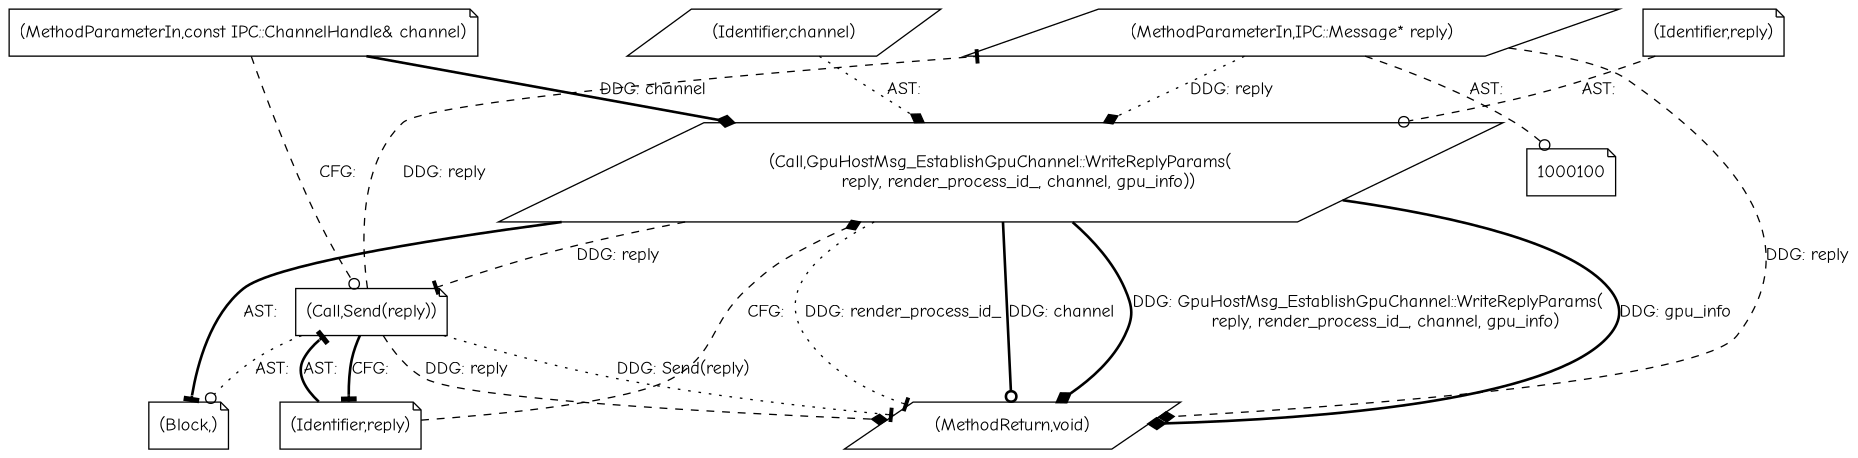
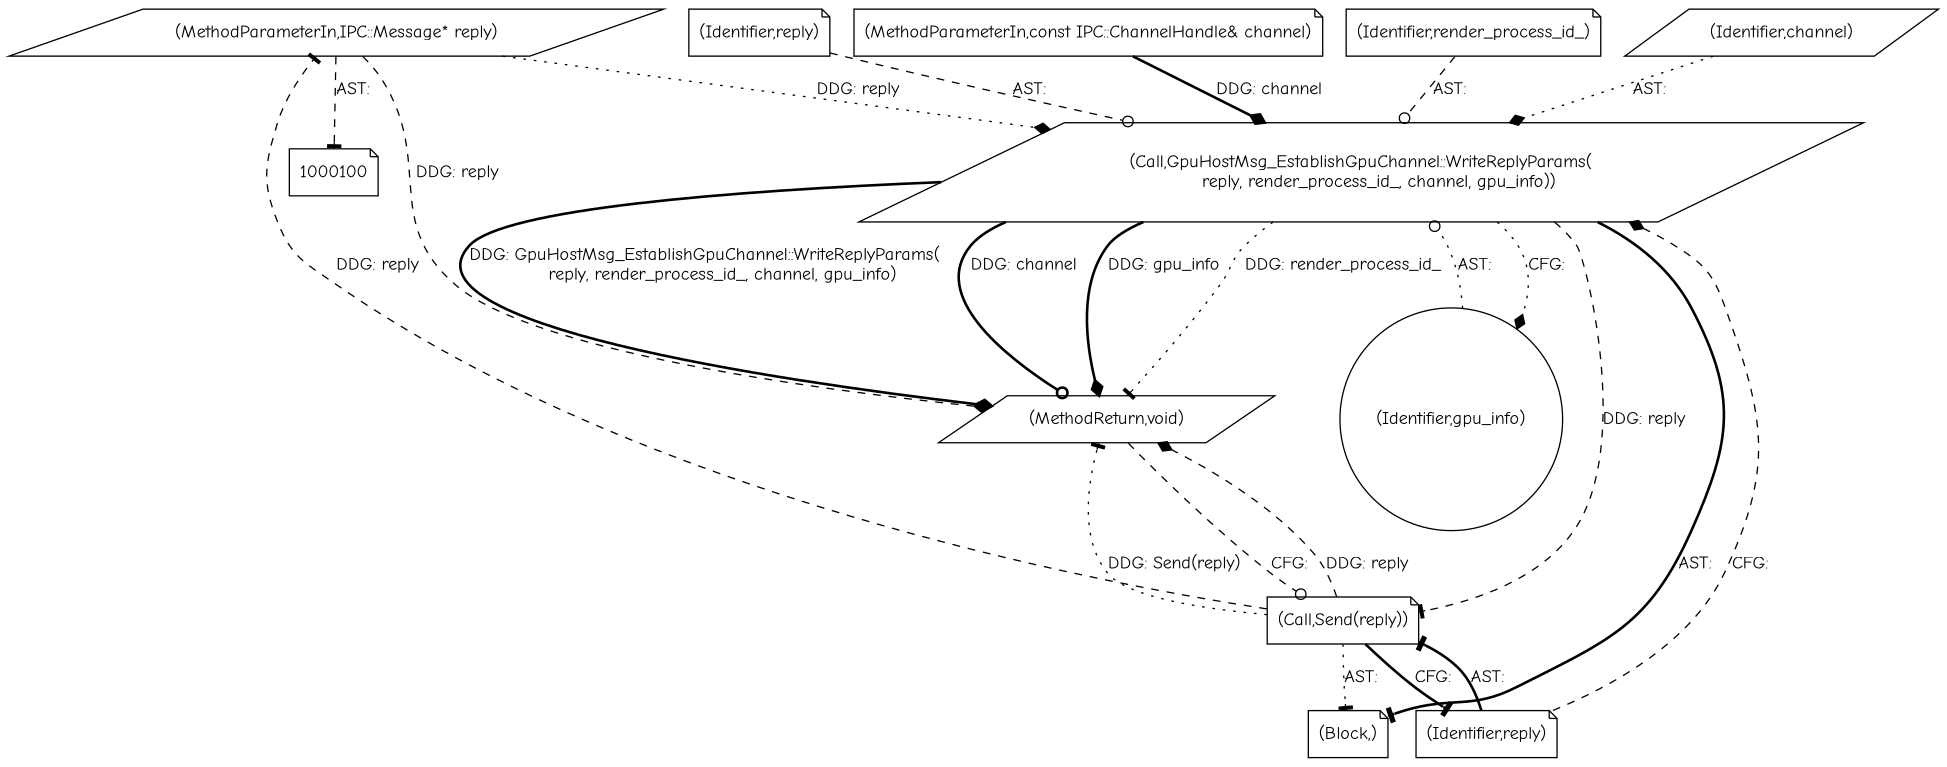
none -> (1473, 33)
(1456, 92) -> (335, 99)
(296, 170) -> (1209, 521)
(254, 360) -> (1344, 674)
none -> (1451, 419)
